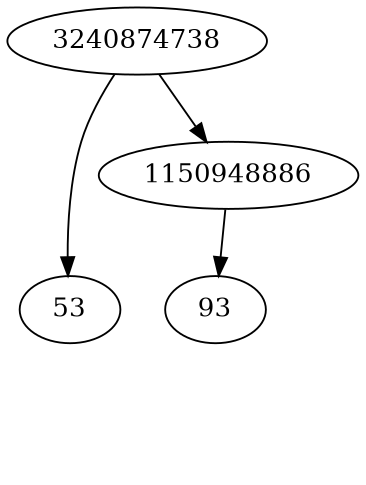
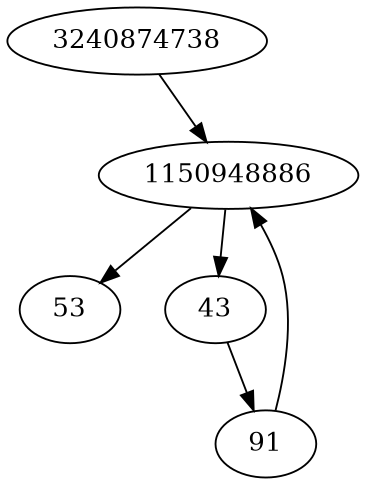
(76, 162) -> (153, 239)
(216, 310) -> (216, 310)
none -> (266, 444)
